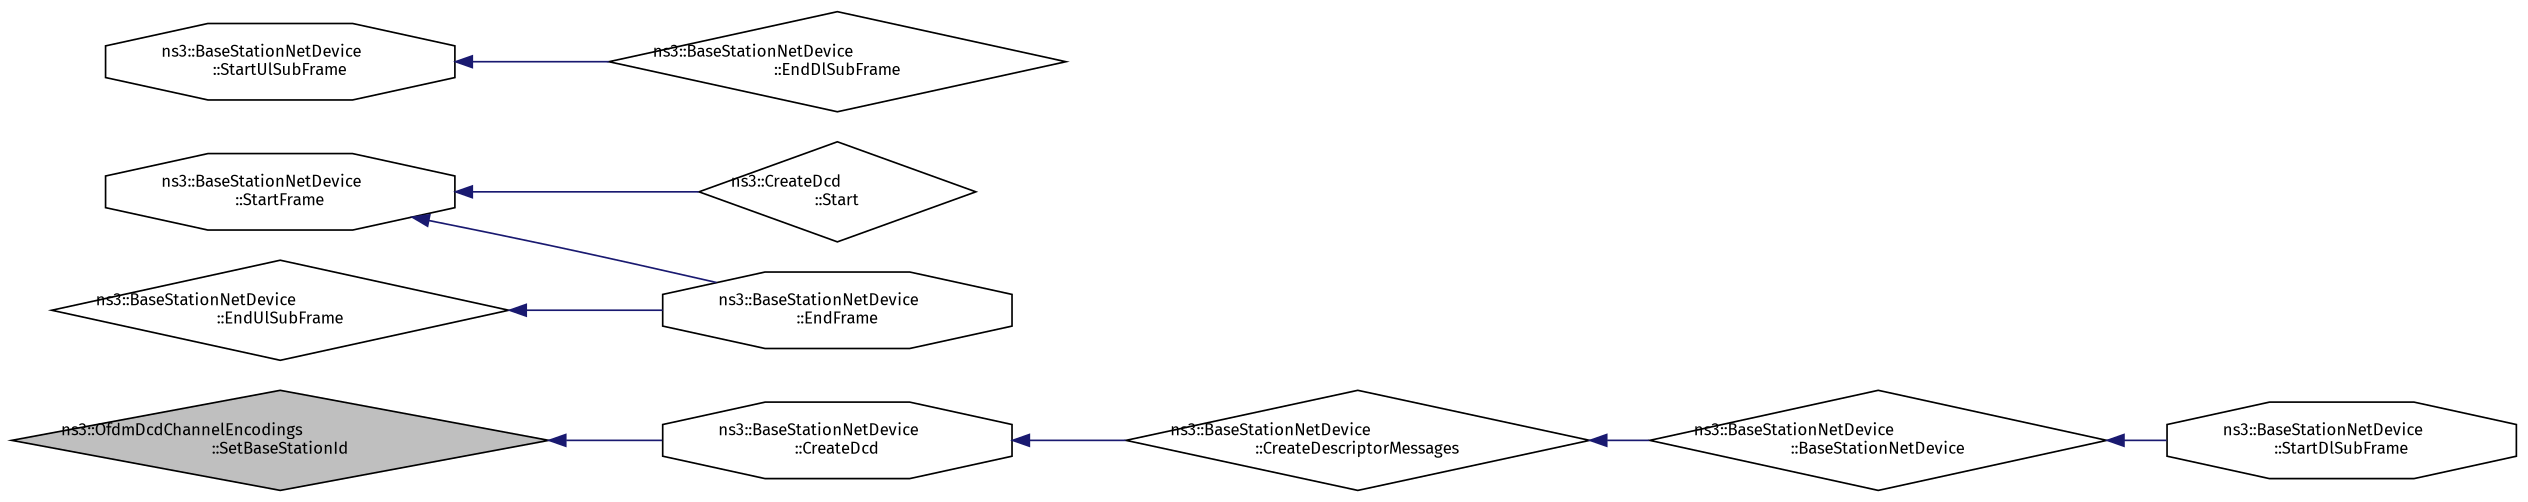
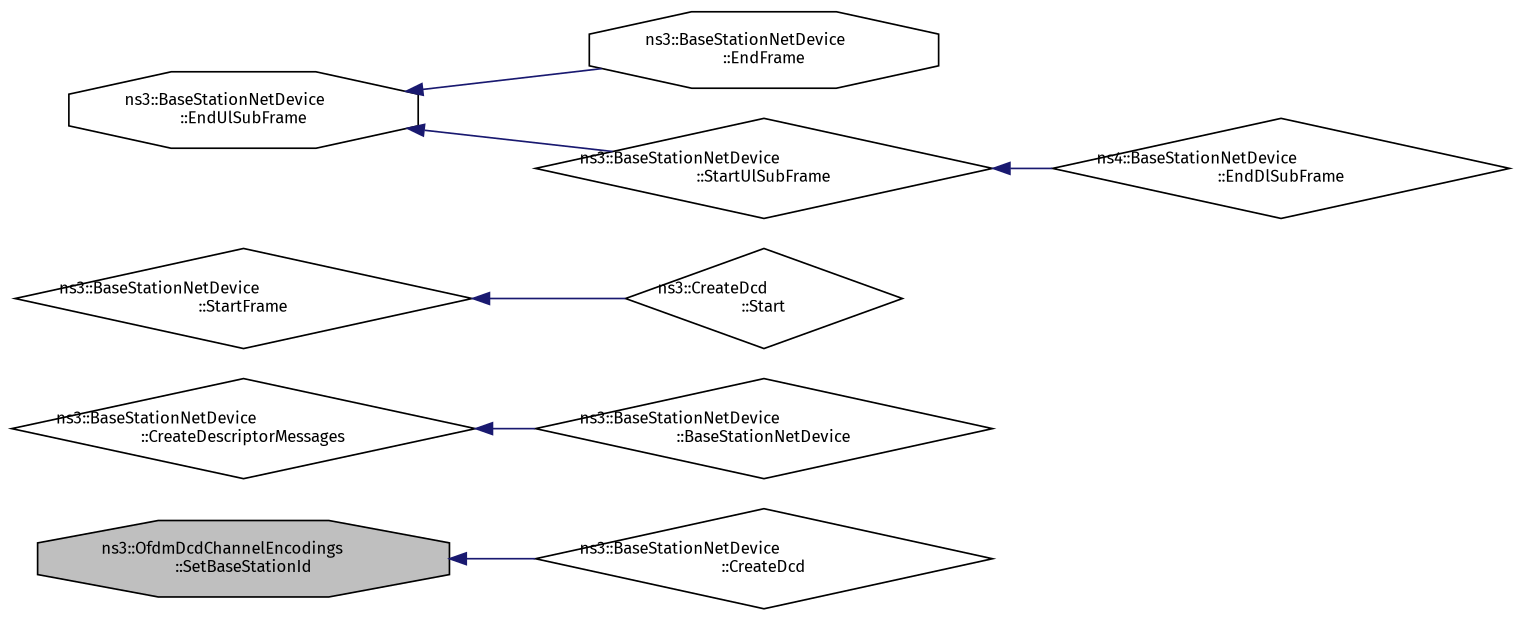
(280, 62) -> (764, 168)
(837, 62) -> (1281, 168)
none -> (519, 141)
(280, 192) -> (244, 299)
(573, 250) -> none
(280, 310) -> (244, 110)
(280, 440) -> (244, 559)
(837, 440) -> (764, 559)
(1077, 440) -> none
(2342, 440) -> none
